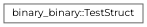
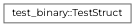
(73, 13) -> (68, 13)
